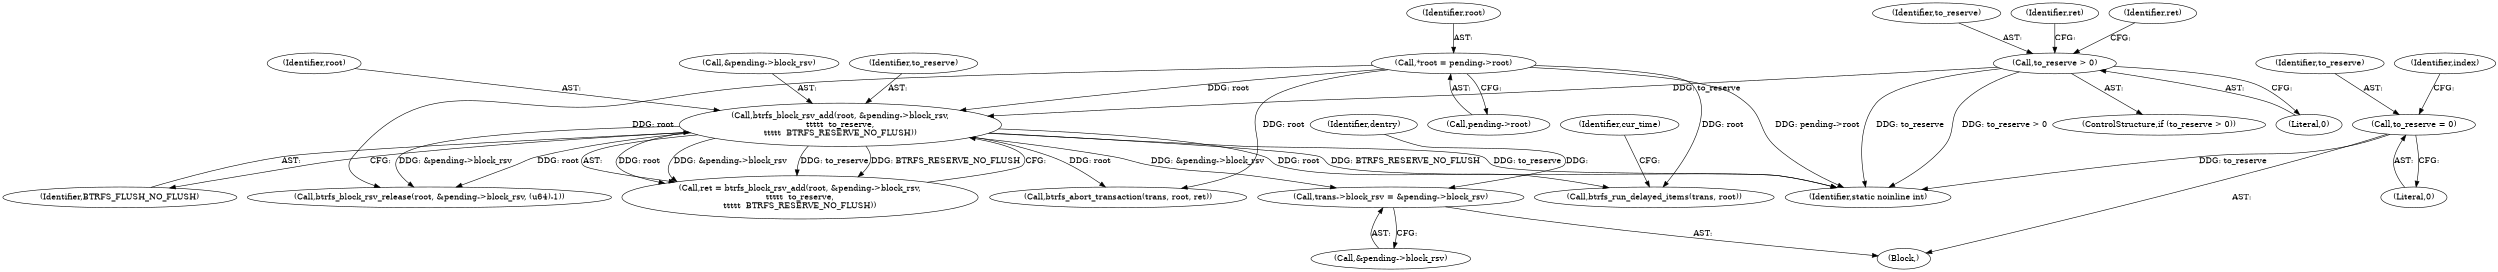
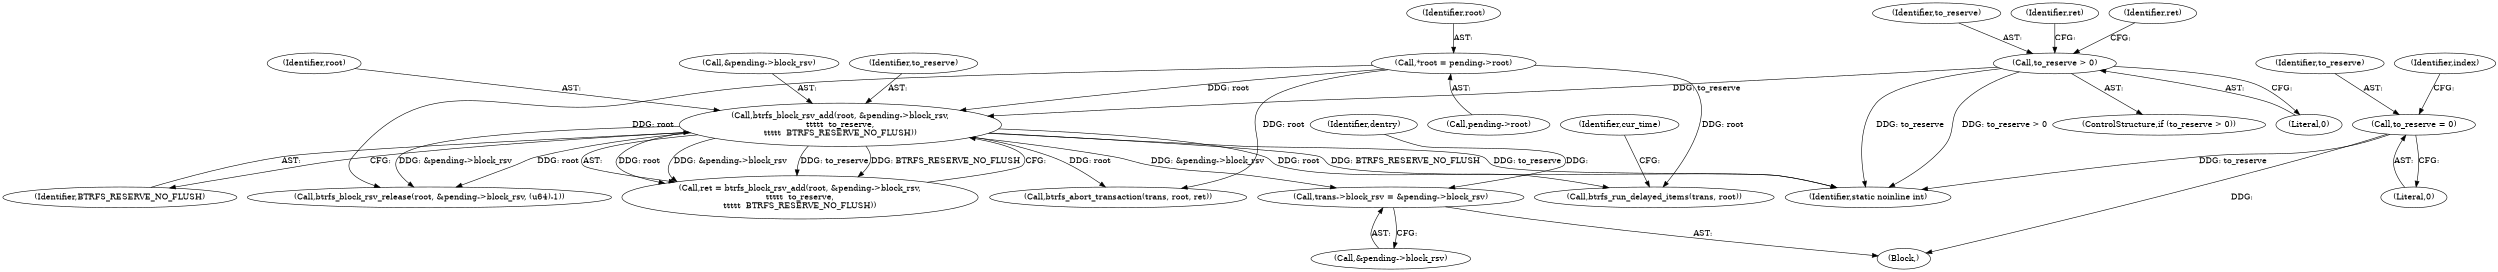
(1712, 86) -> none
(1479, 90) -> none
(120, 197) -> (120, 197)
(2243, 197) -> (2243, 197)
